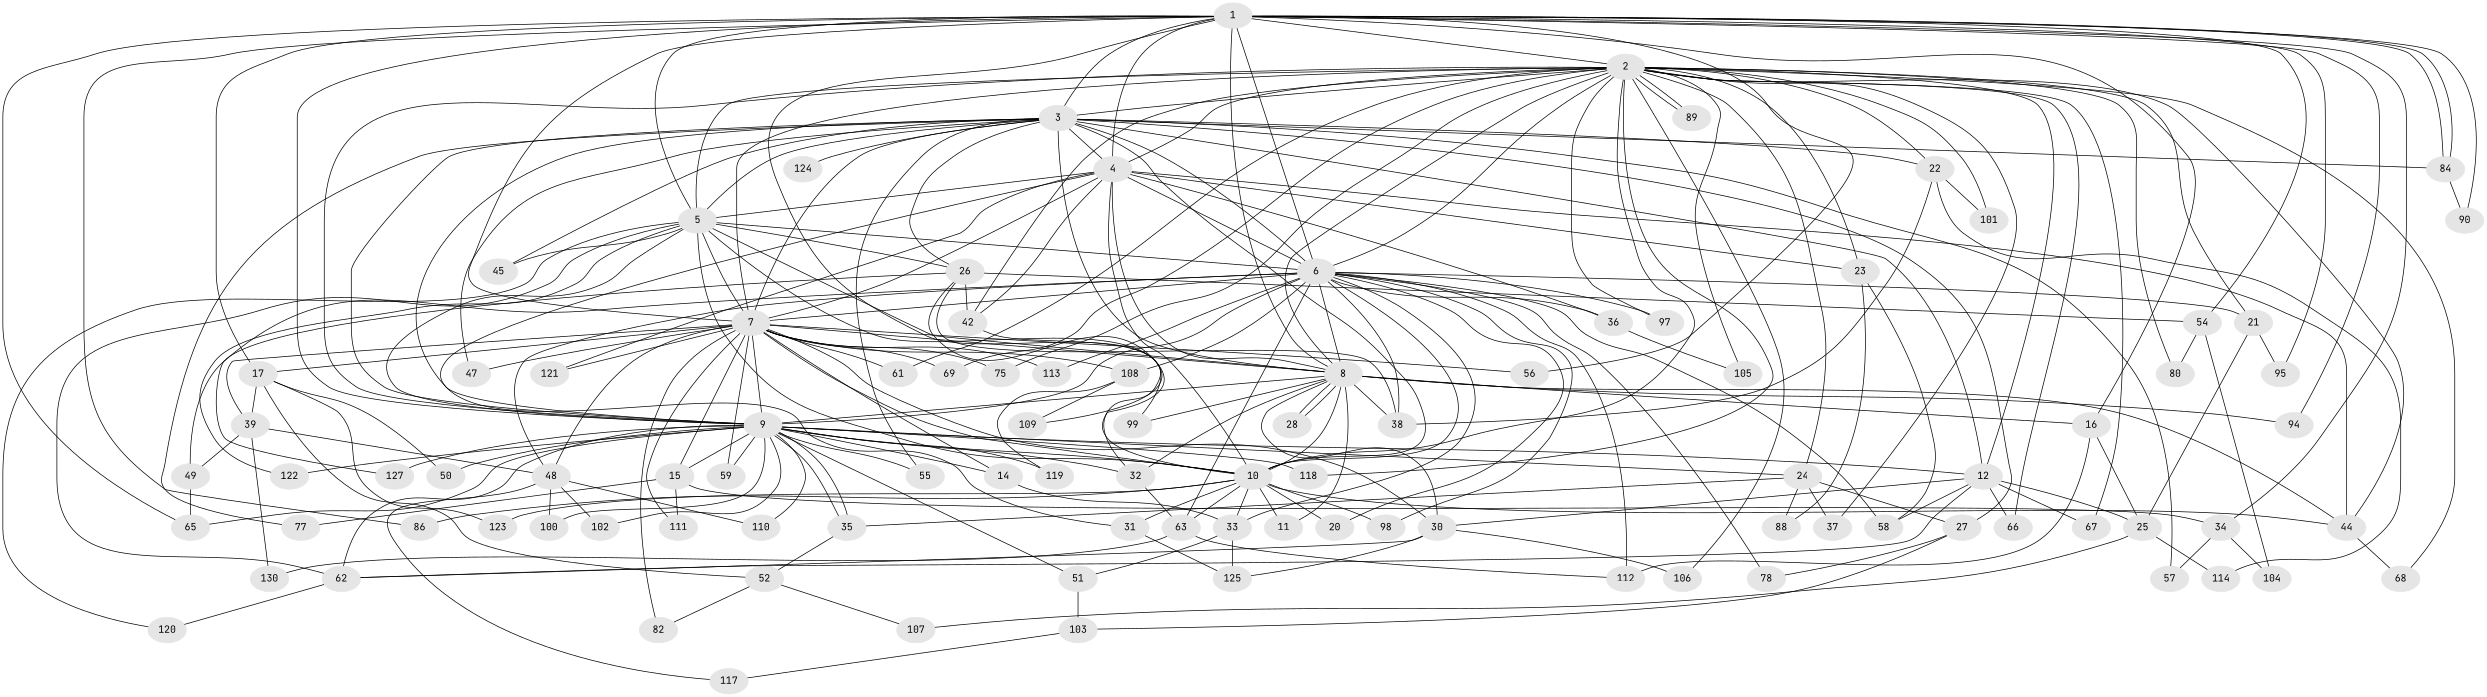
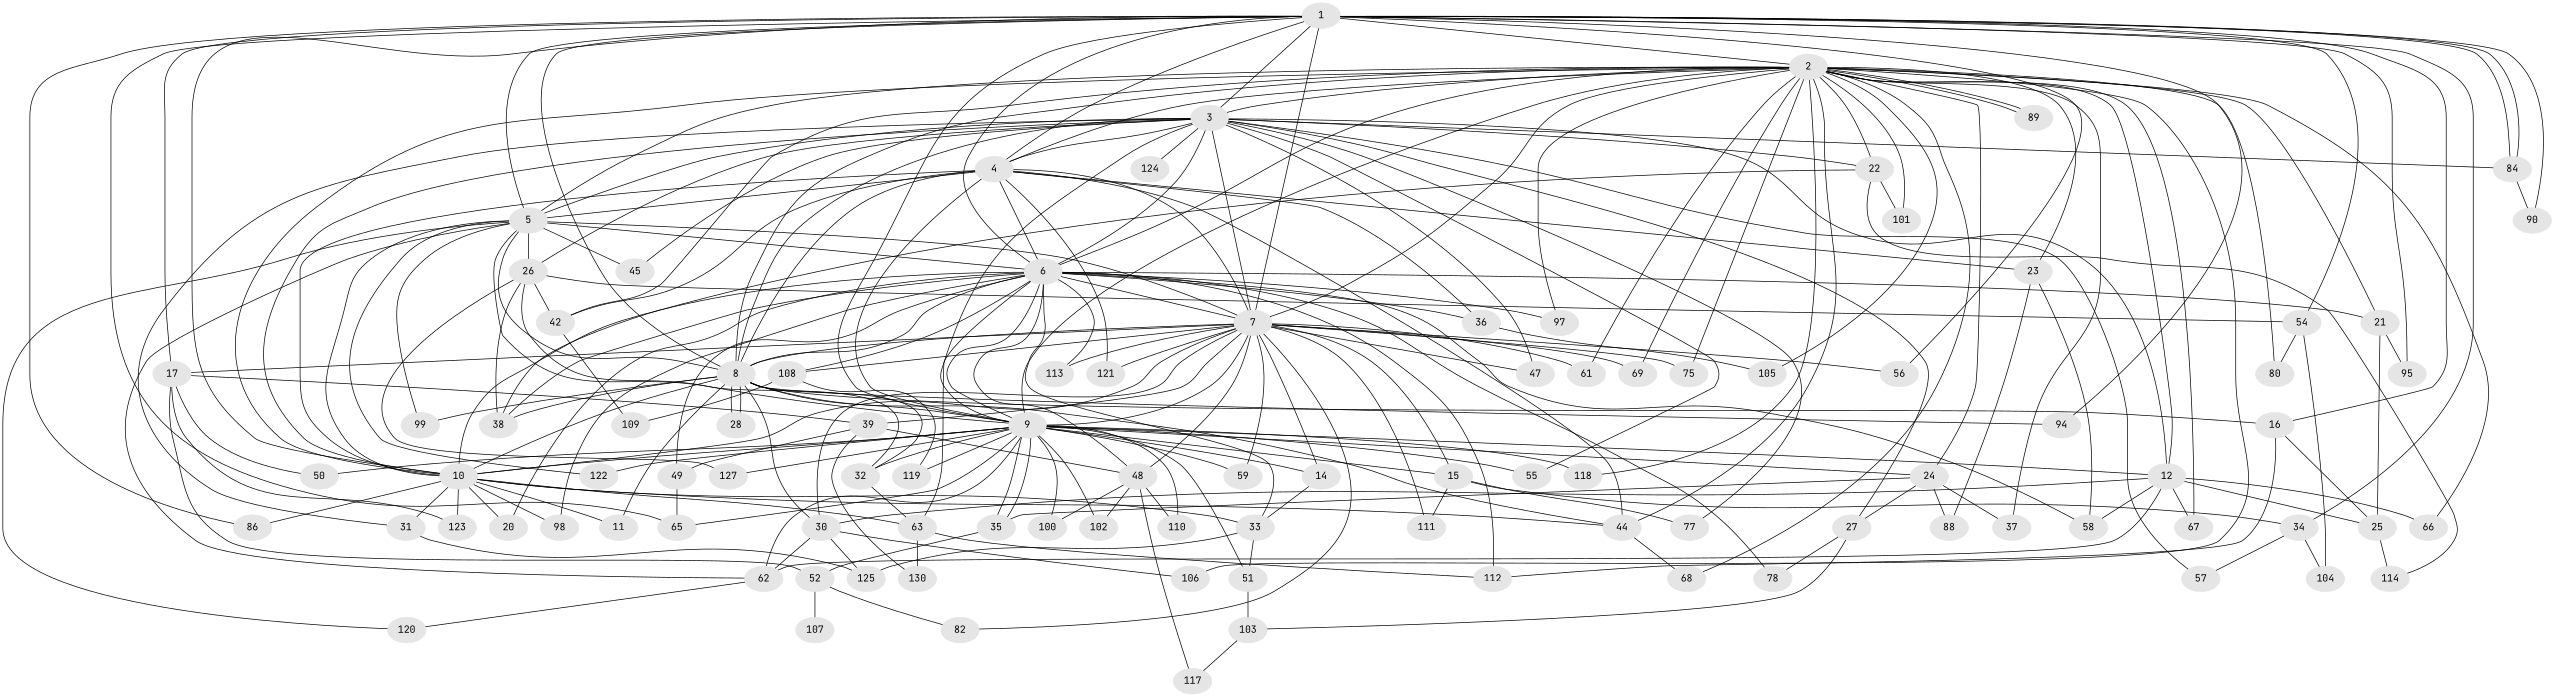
(1534, 607) -> none
